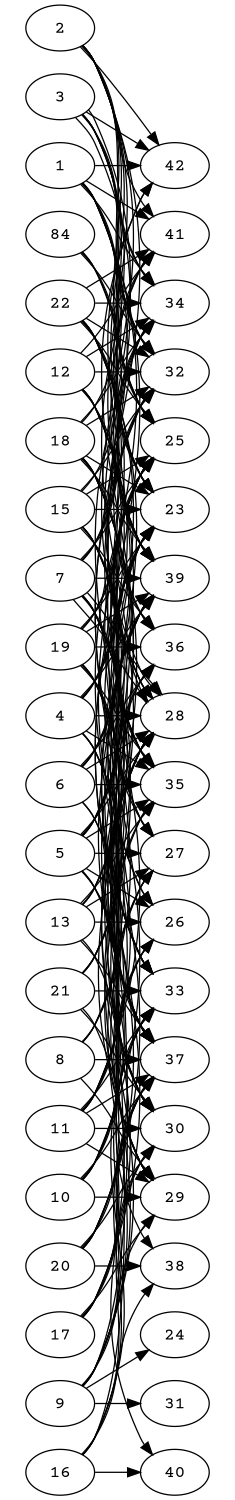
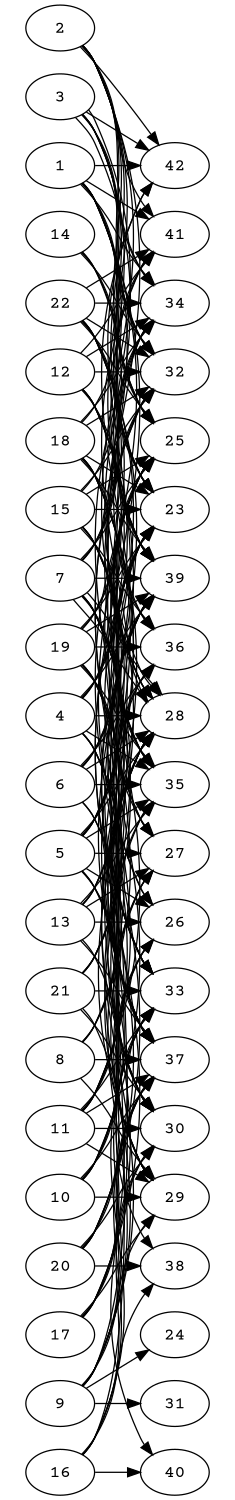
(60, 234) -> (60, 234)
